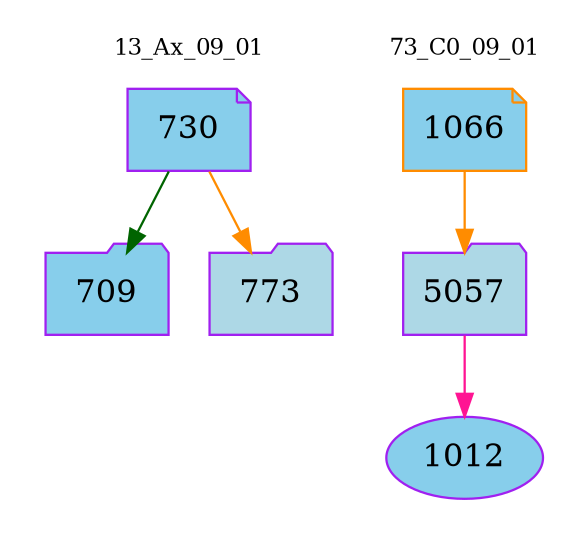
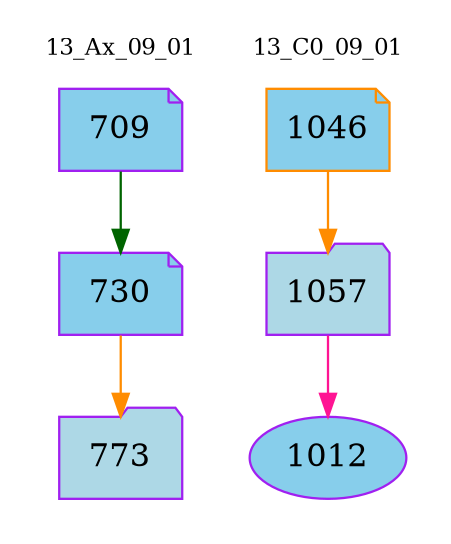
(465, 49) -> (328, 49)
(465, 130) -> (328, 130)
(153, 202) -> (121, 201)
(107, 294) -> (121, 130)
(465, 294) -> (328, 294)
